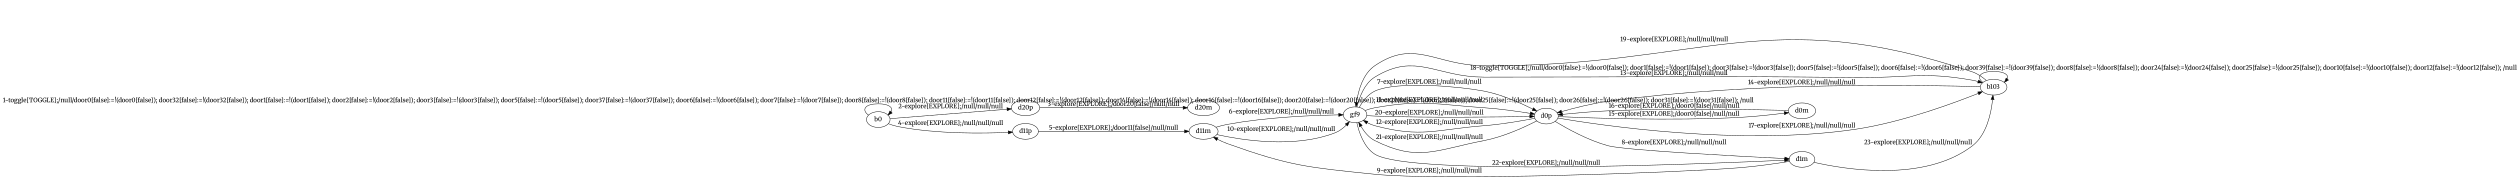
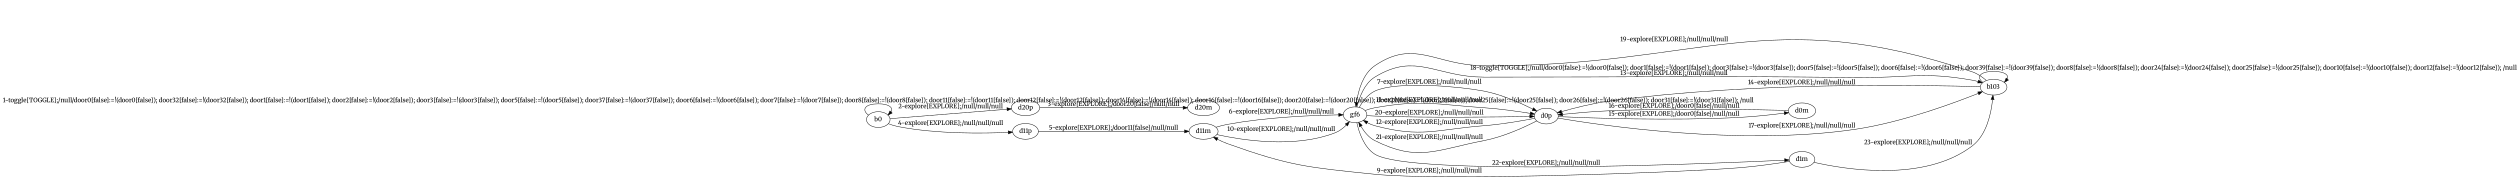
(1355, 115) -> (1355, 115)
(1667, 152) -> none
